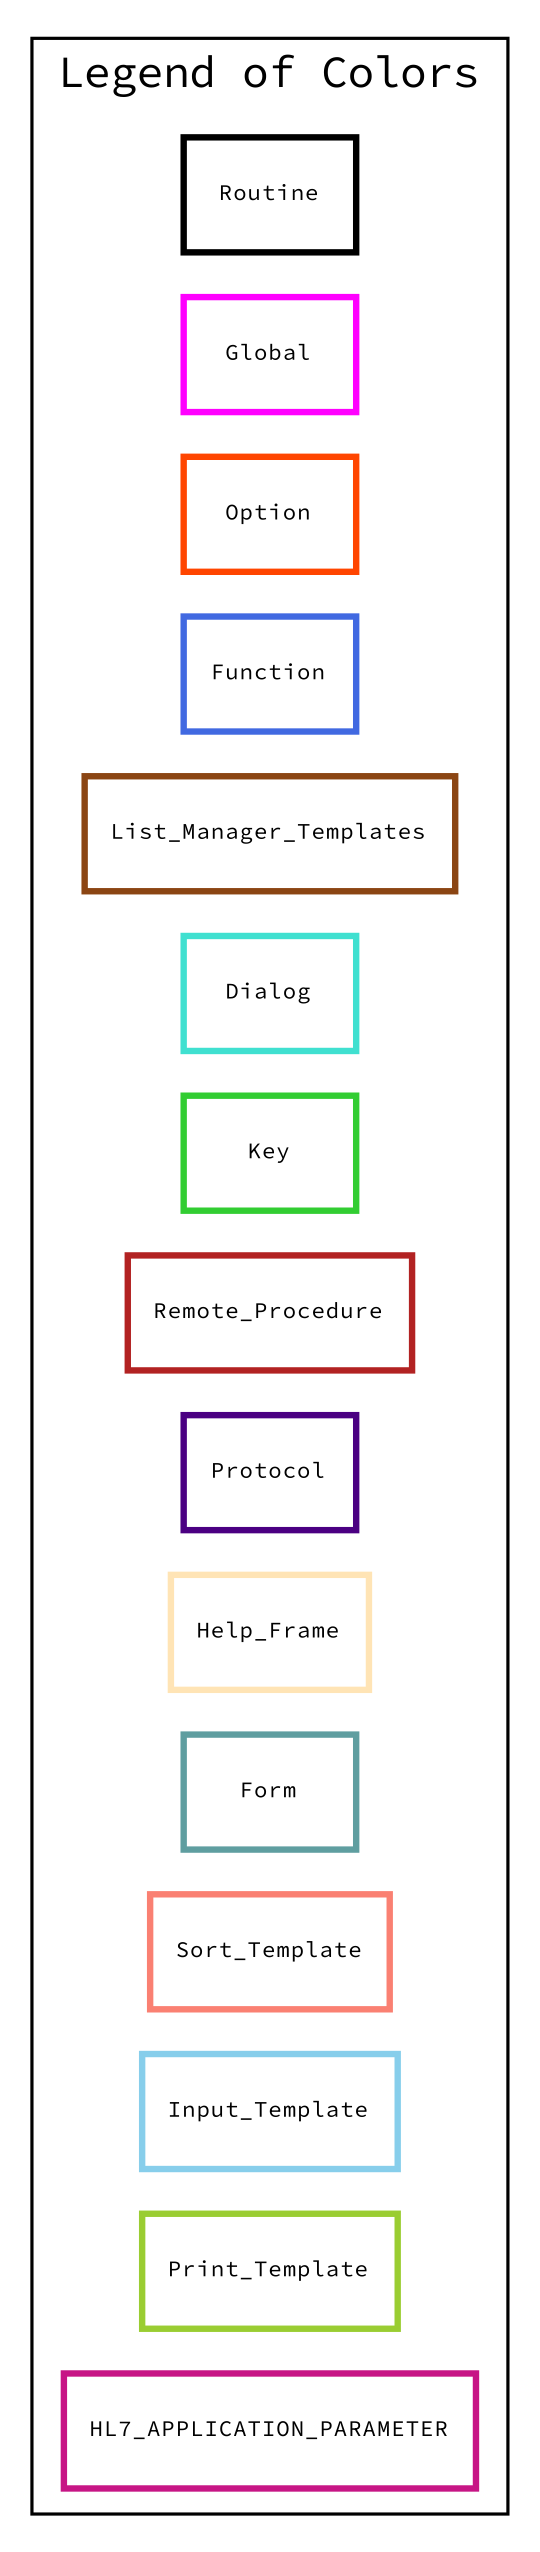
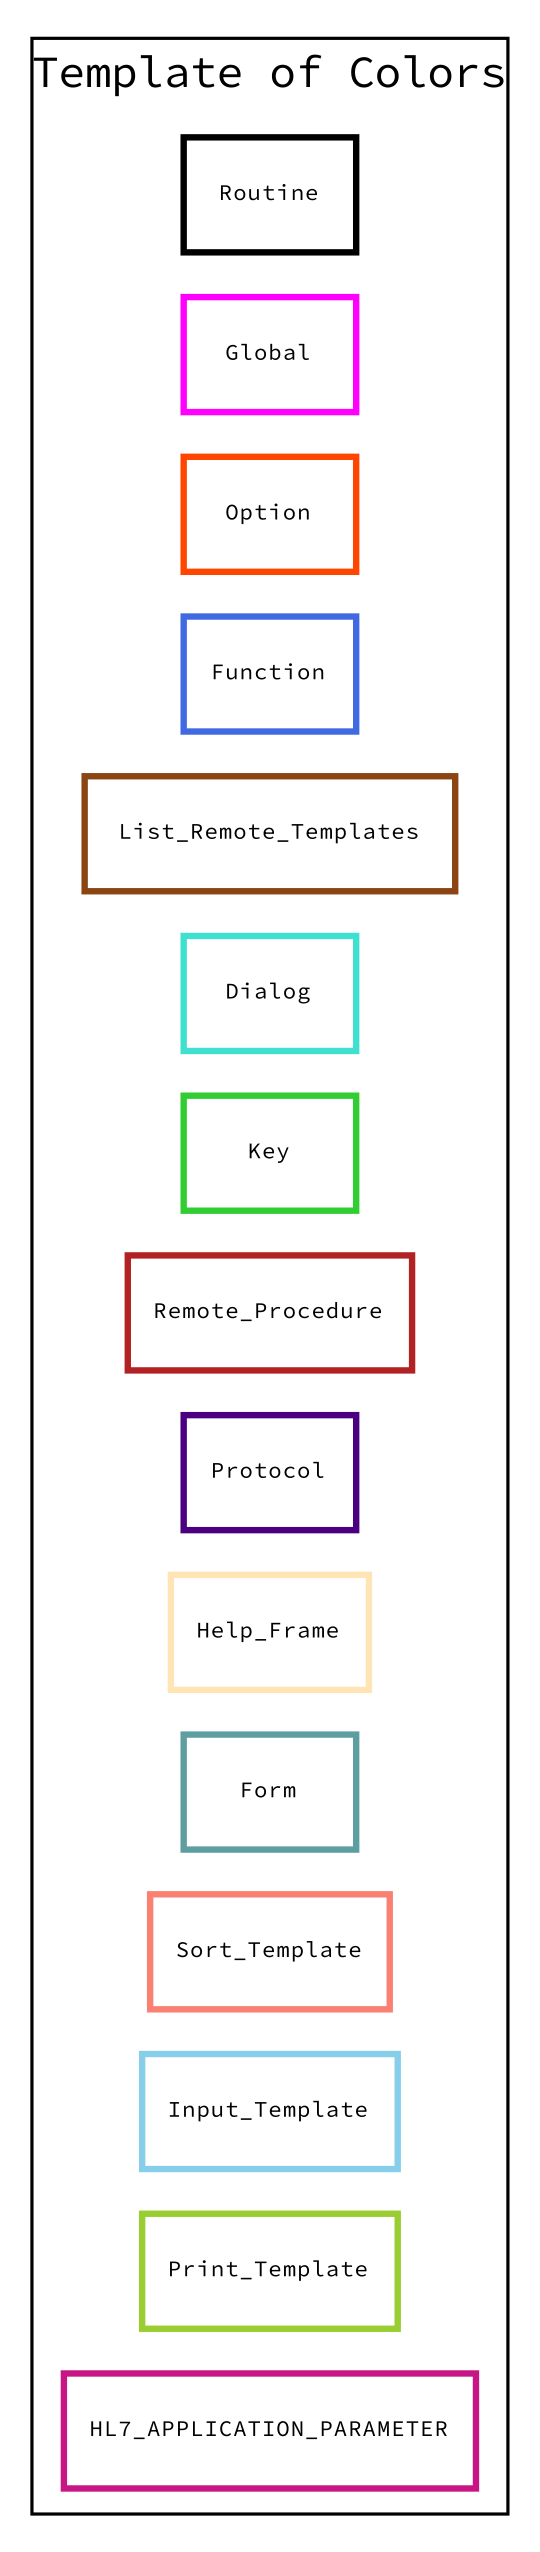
(270, 75) -> (270, 75)
(270, 834) -> (270, 834)
